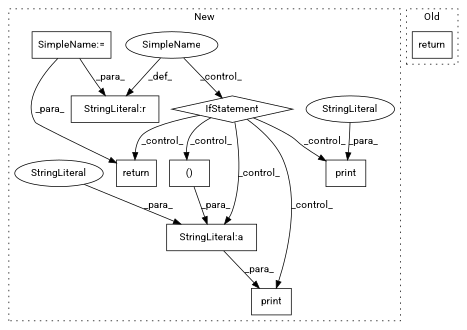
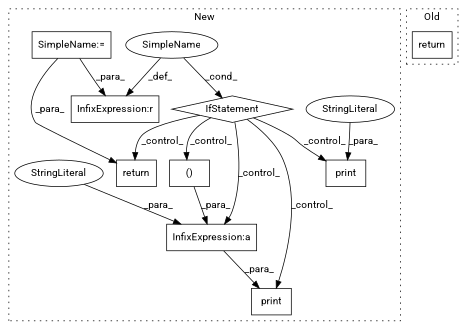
(221, 77) -> (221, 77)
(115, 109) -> (115, 109)
(212, 237) -> (212, 237)
